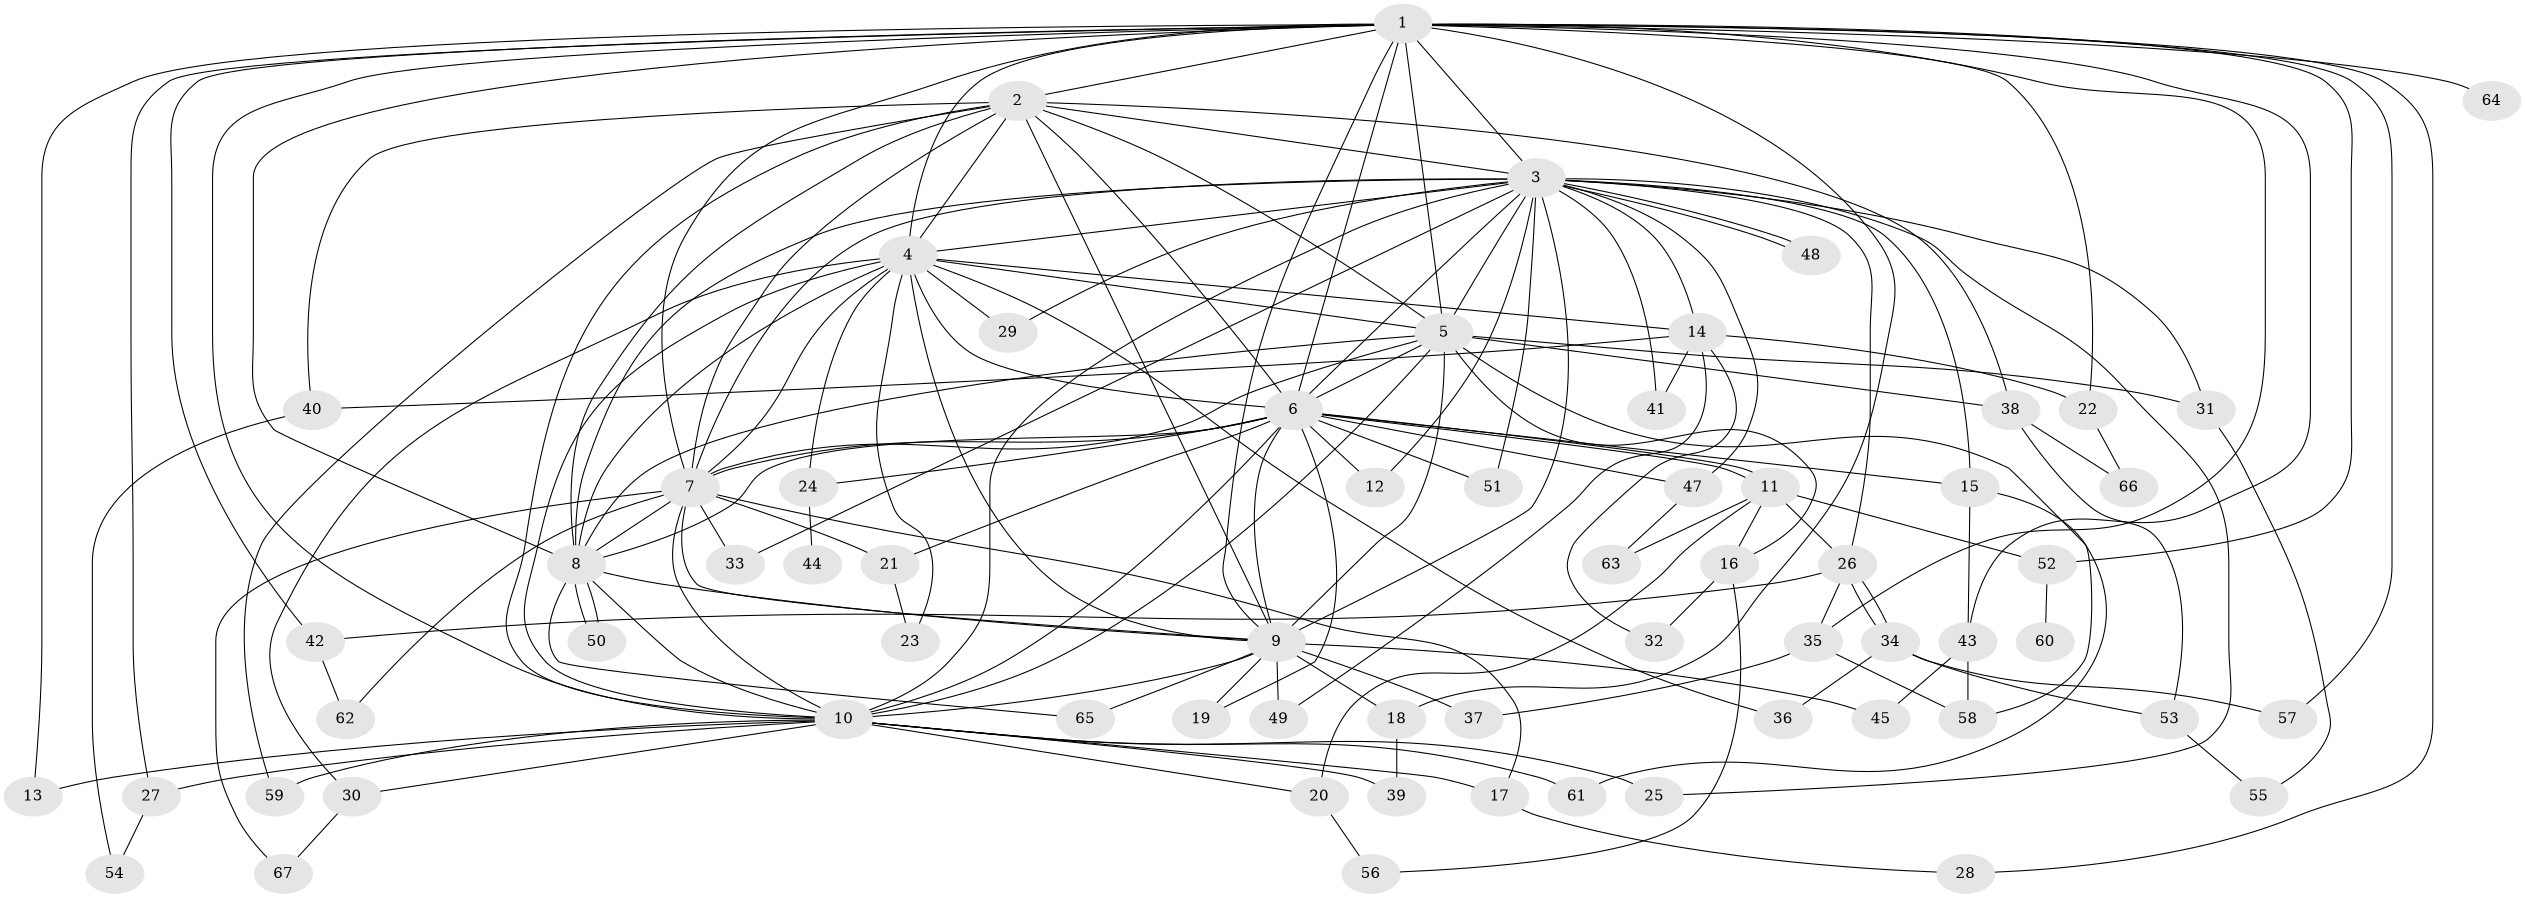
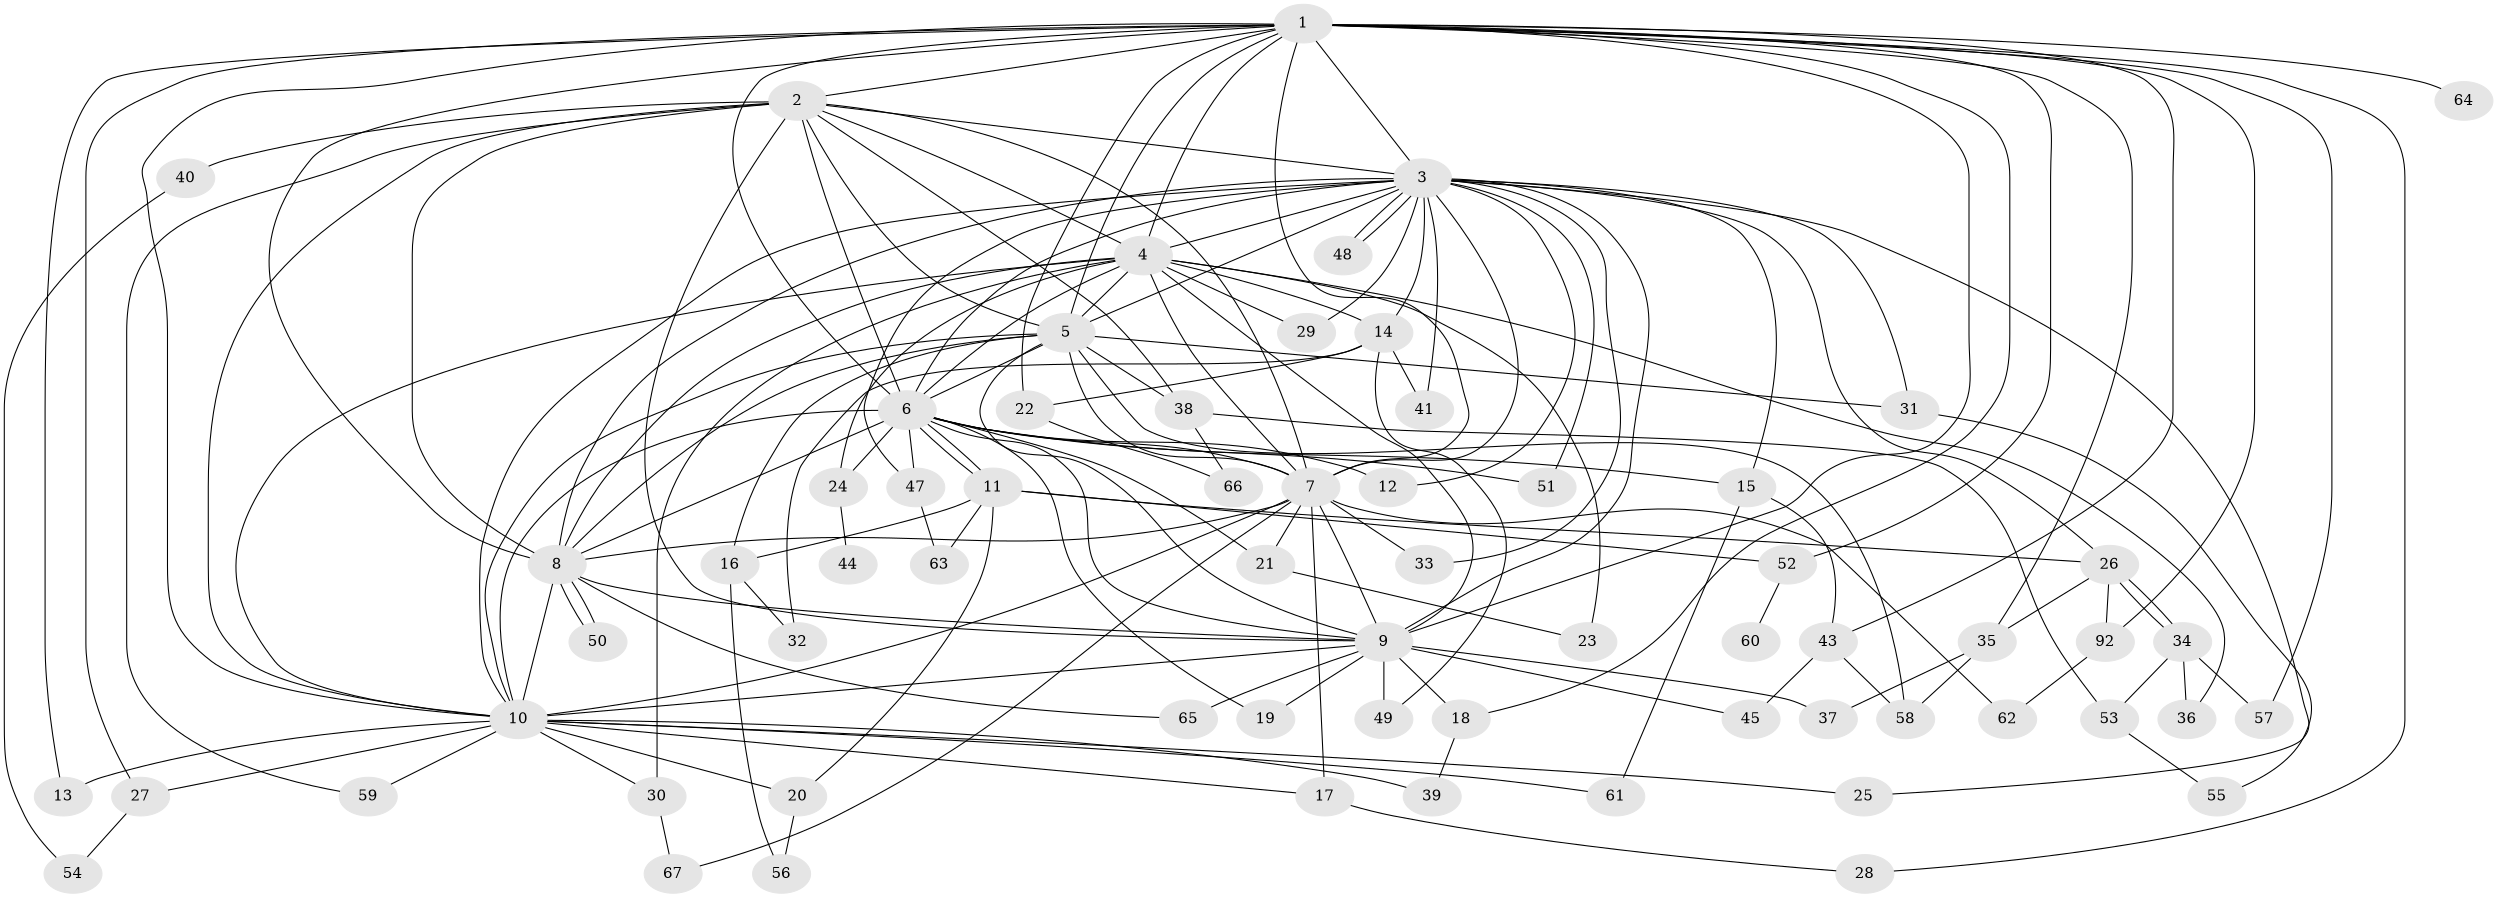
(1105, 374) -> none
(316, 642) -> (2105, 642)
